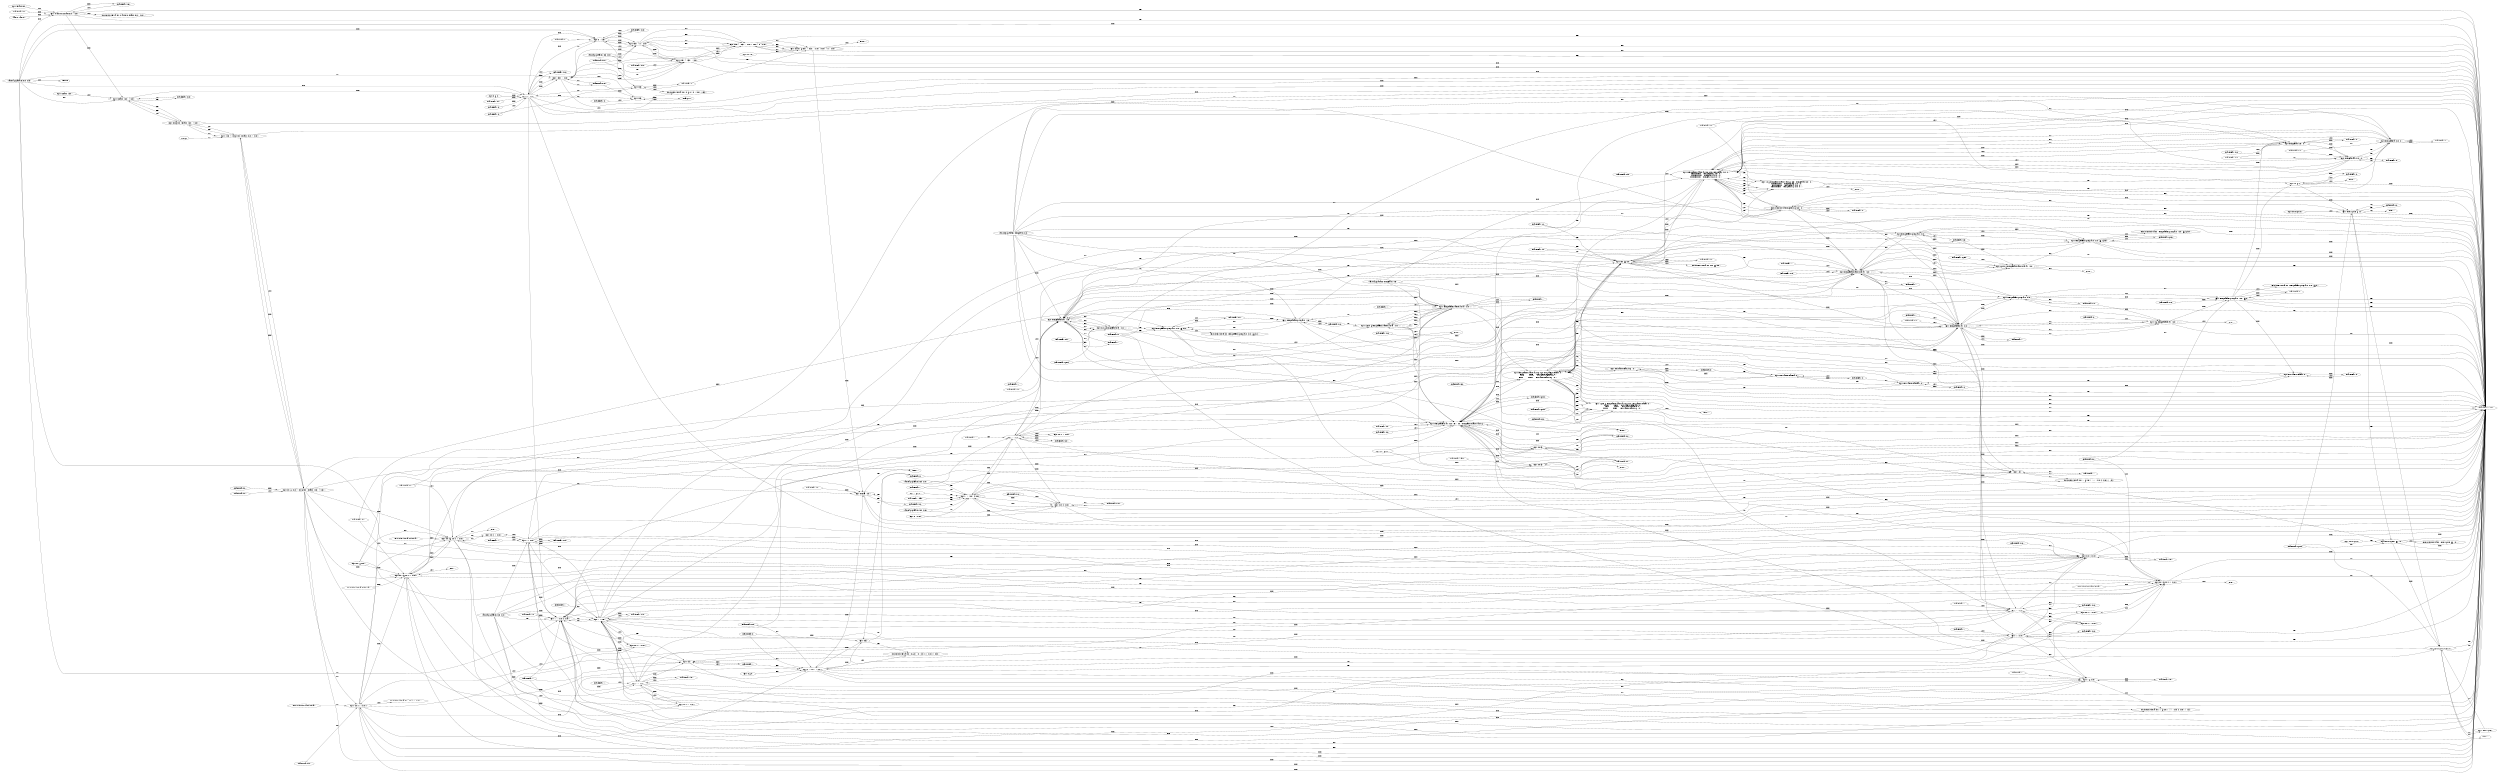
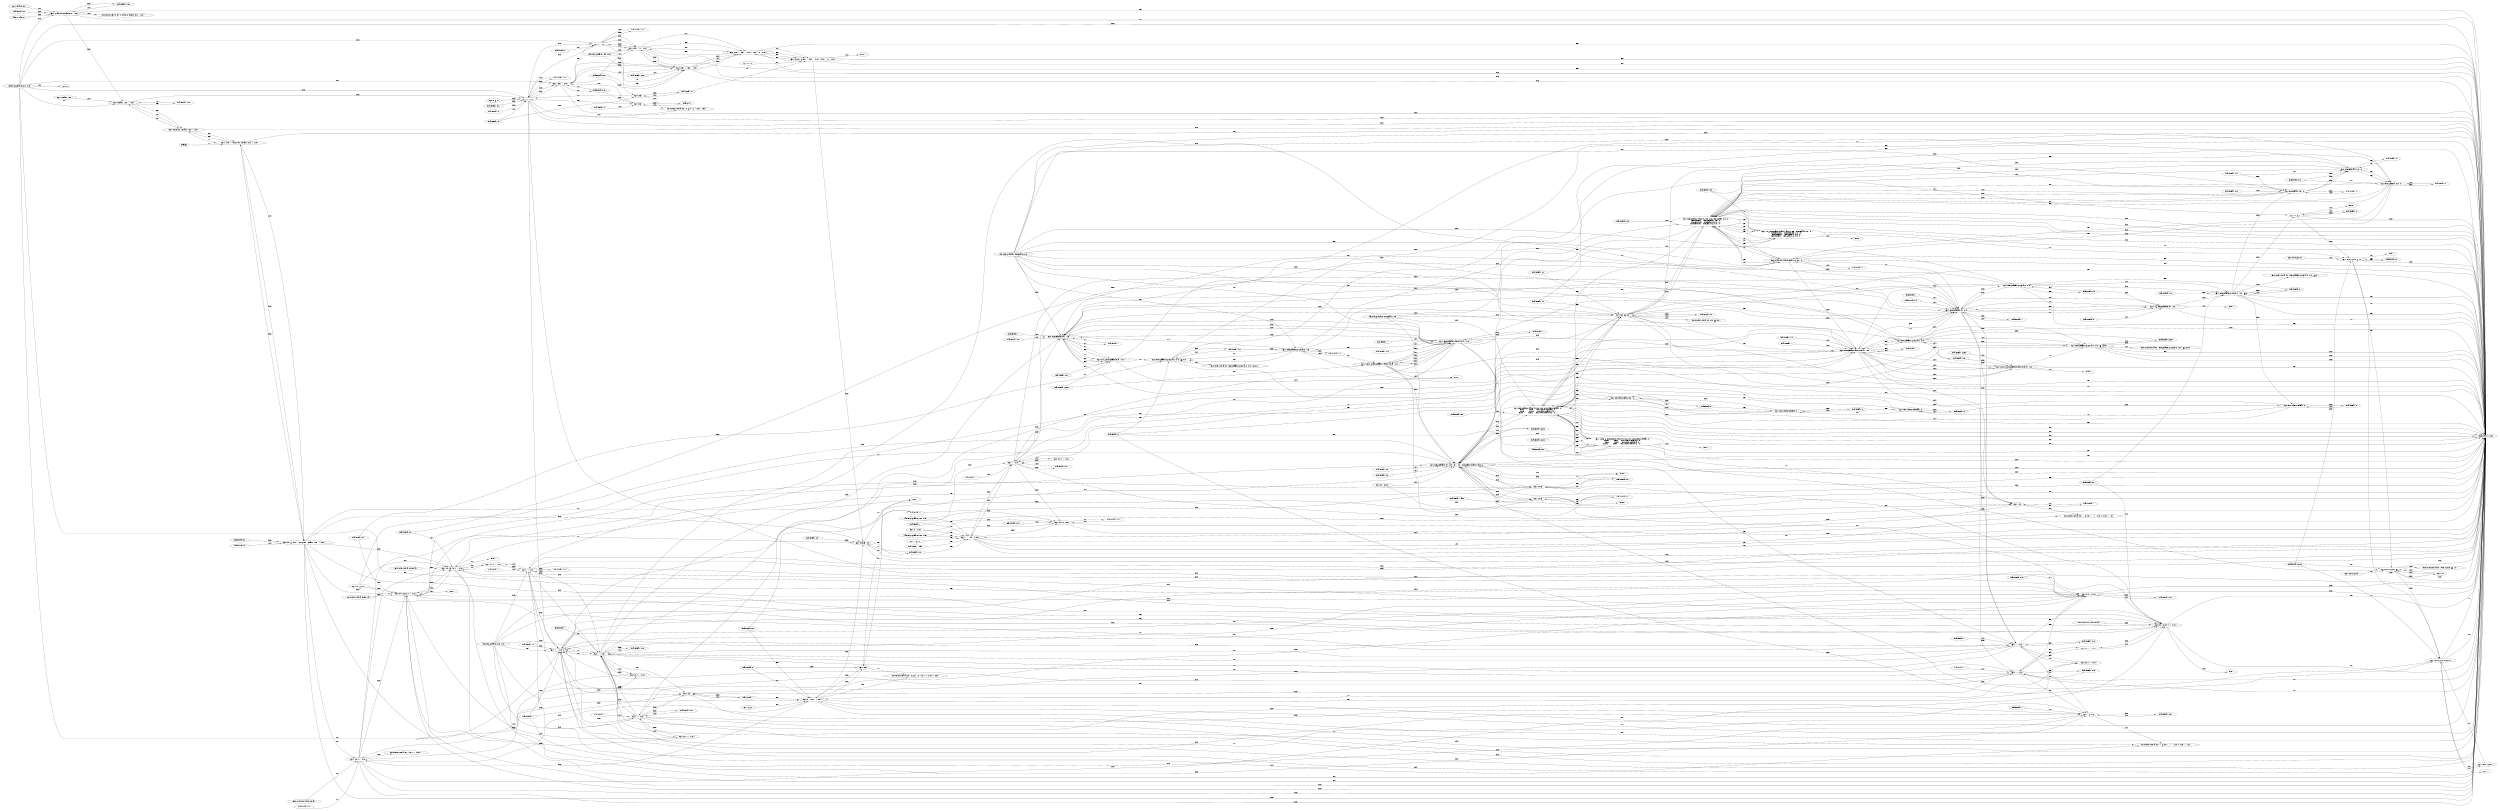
(1013, 506) -> none
none -> (2441, 574)
